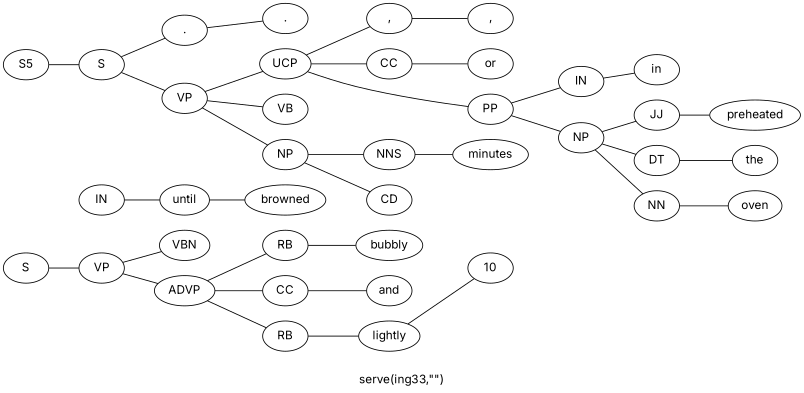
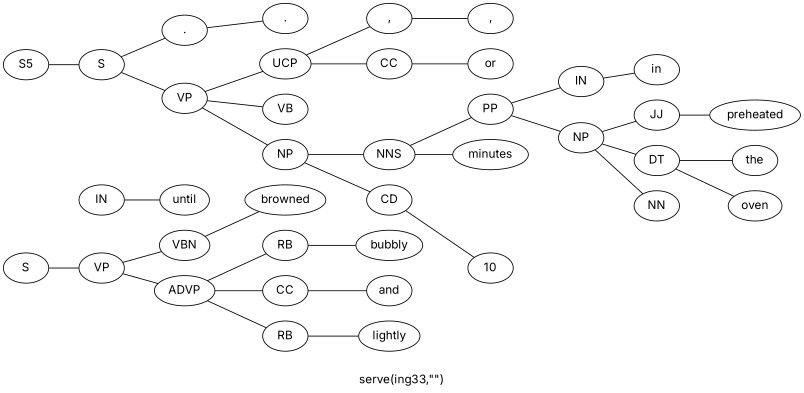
(387, 93) -> (441, 132)
(227, 200) -> (232, 224)
(704, 206) -> (705, 183)
(441, 301) -> (440, 234)
